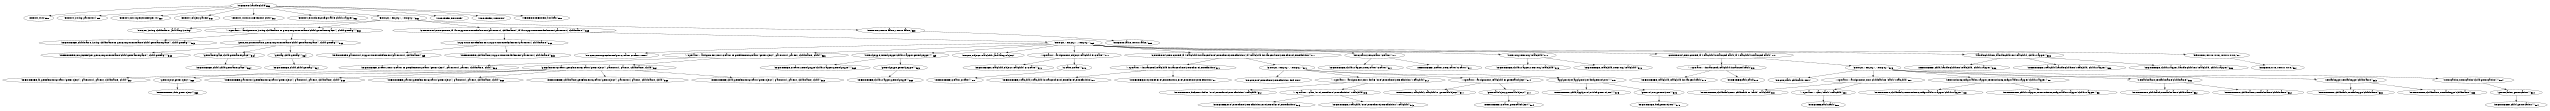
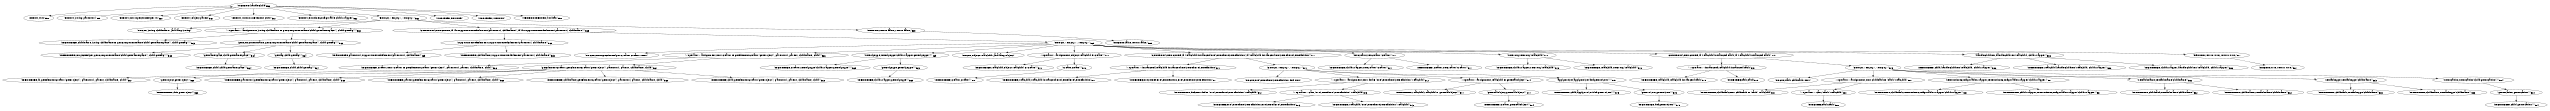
(167, 11) -> (166, 11)
